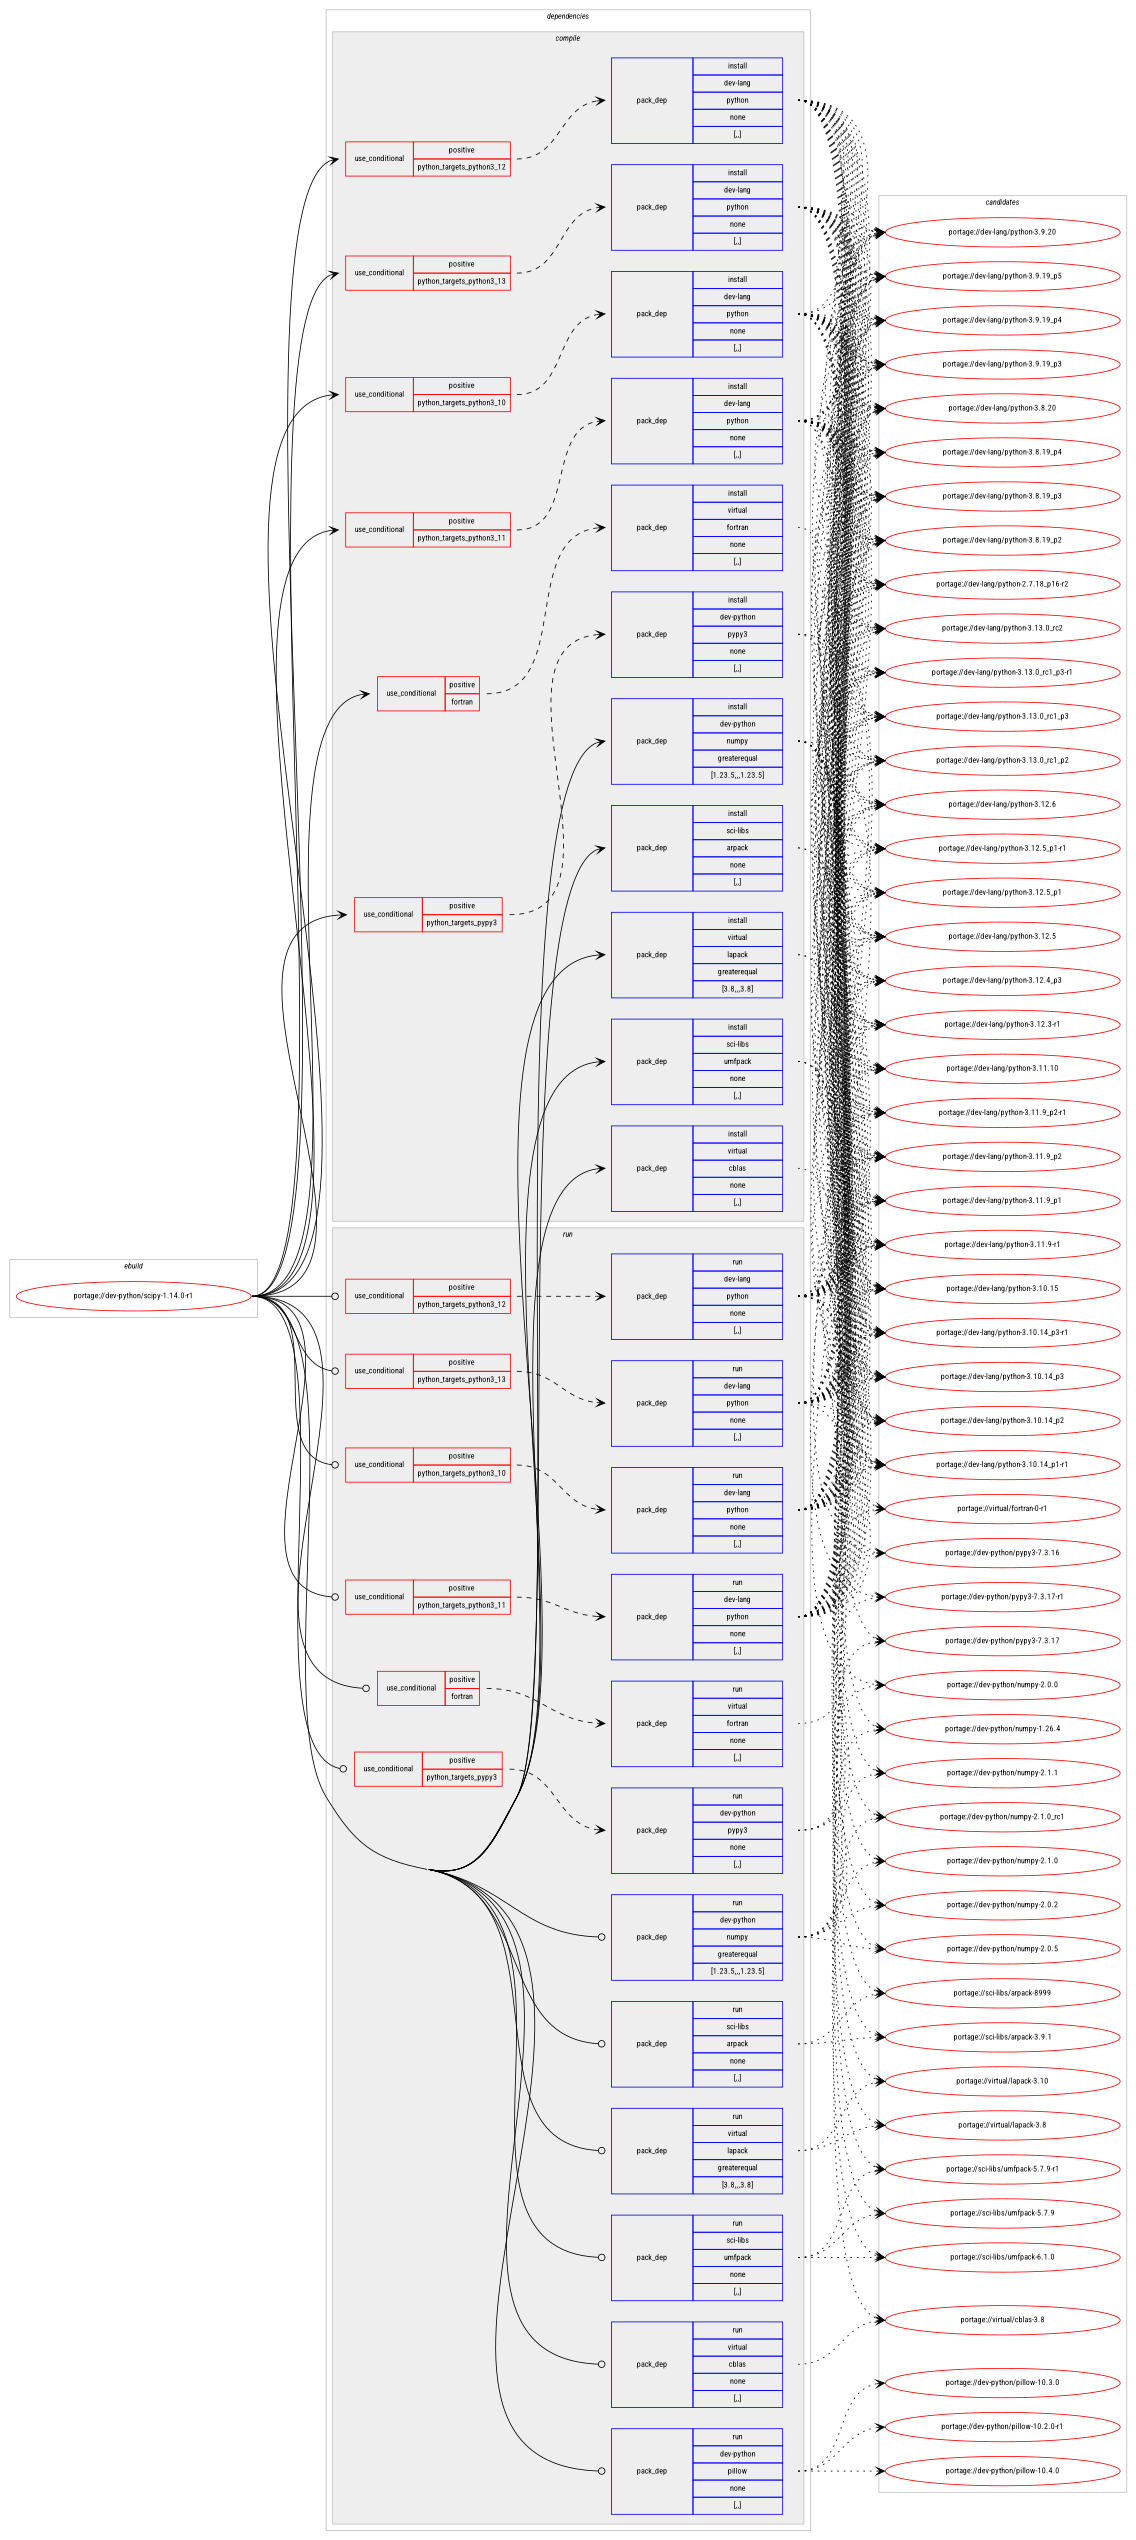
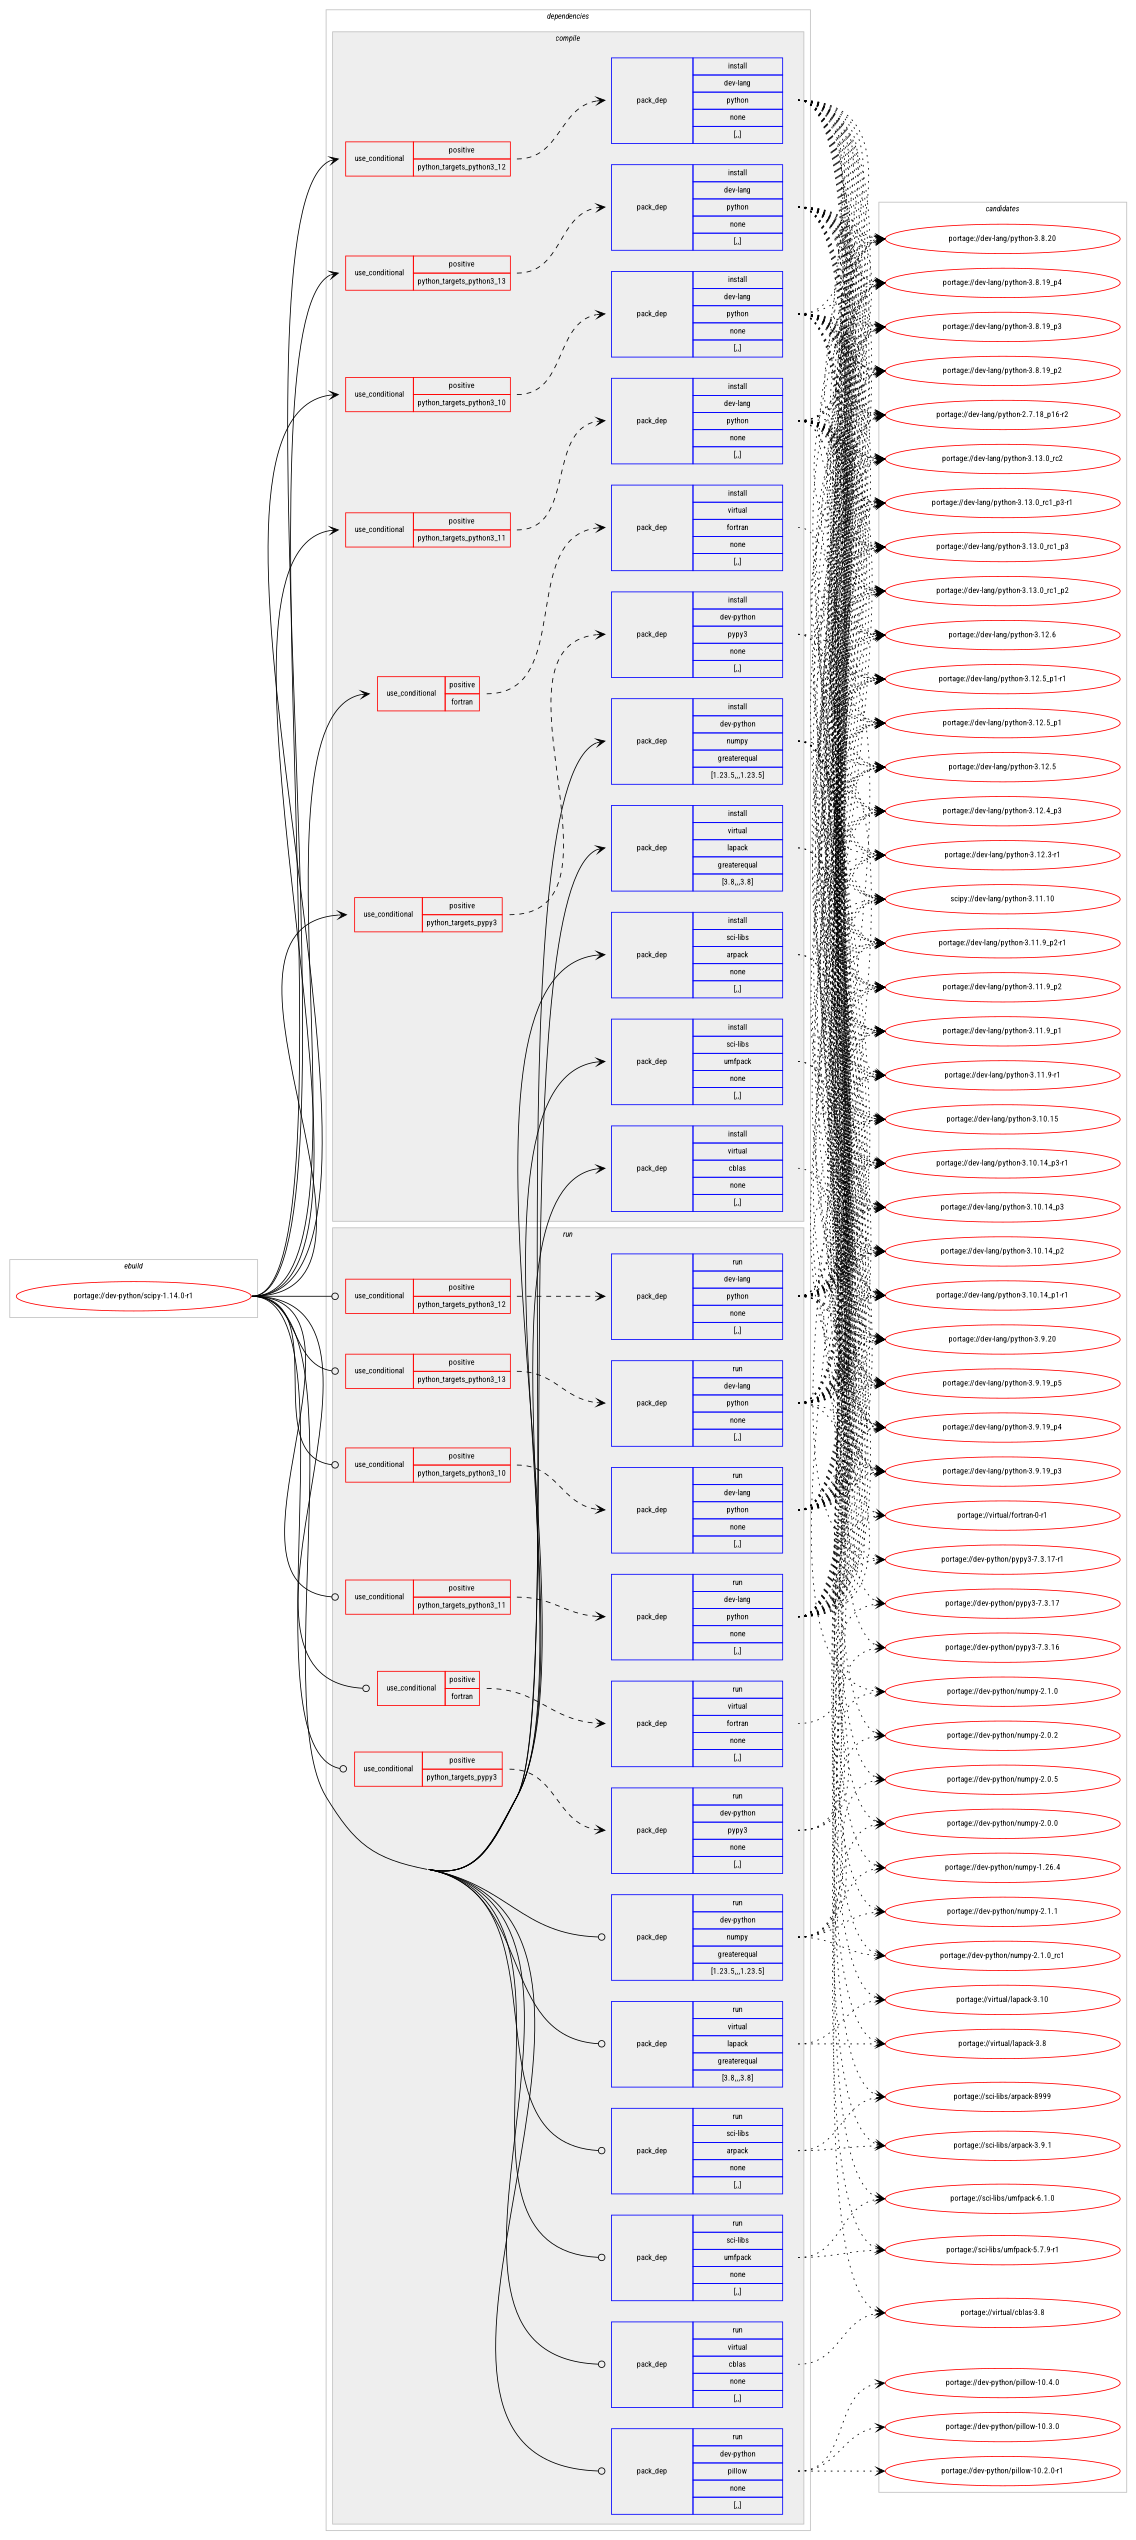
(1003, 1069) -> (1003, 899)
(1003, 2213) -> none
